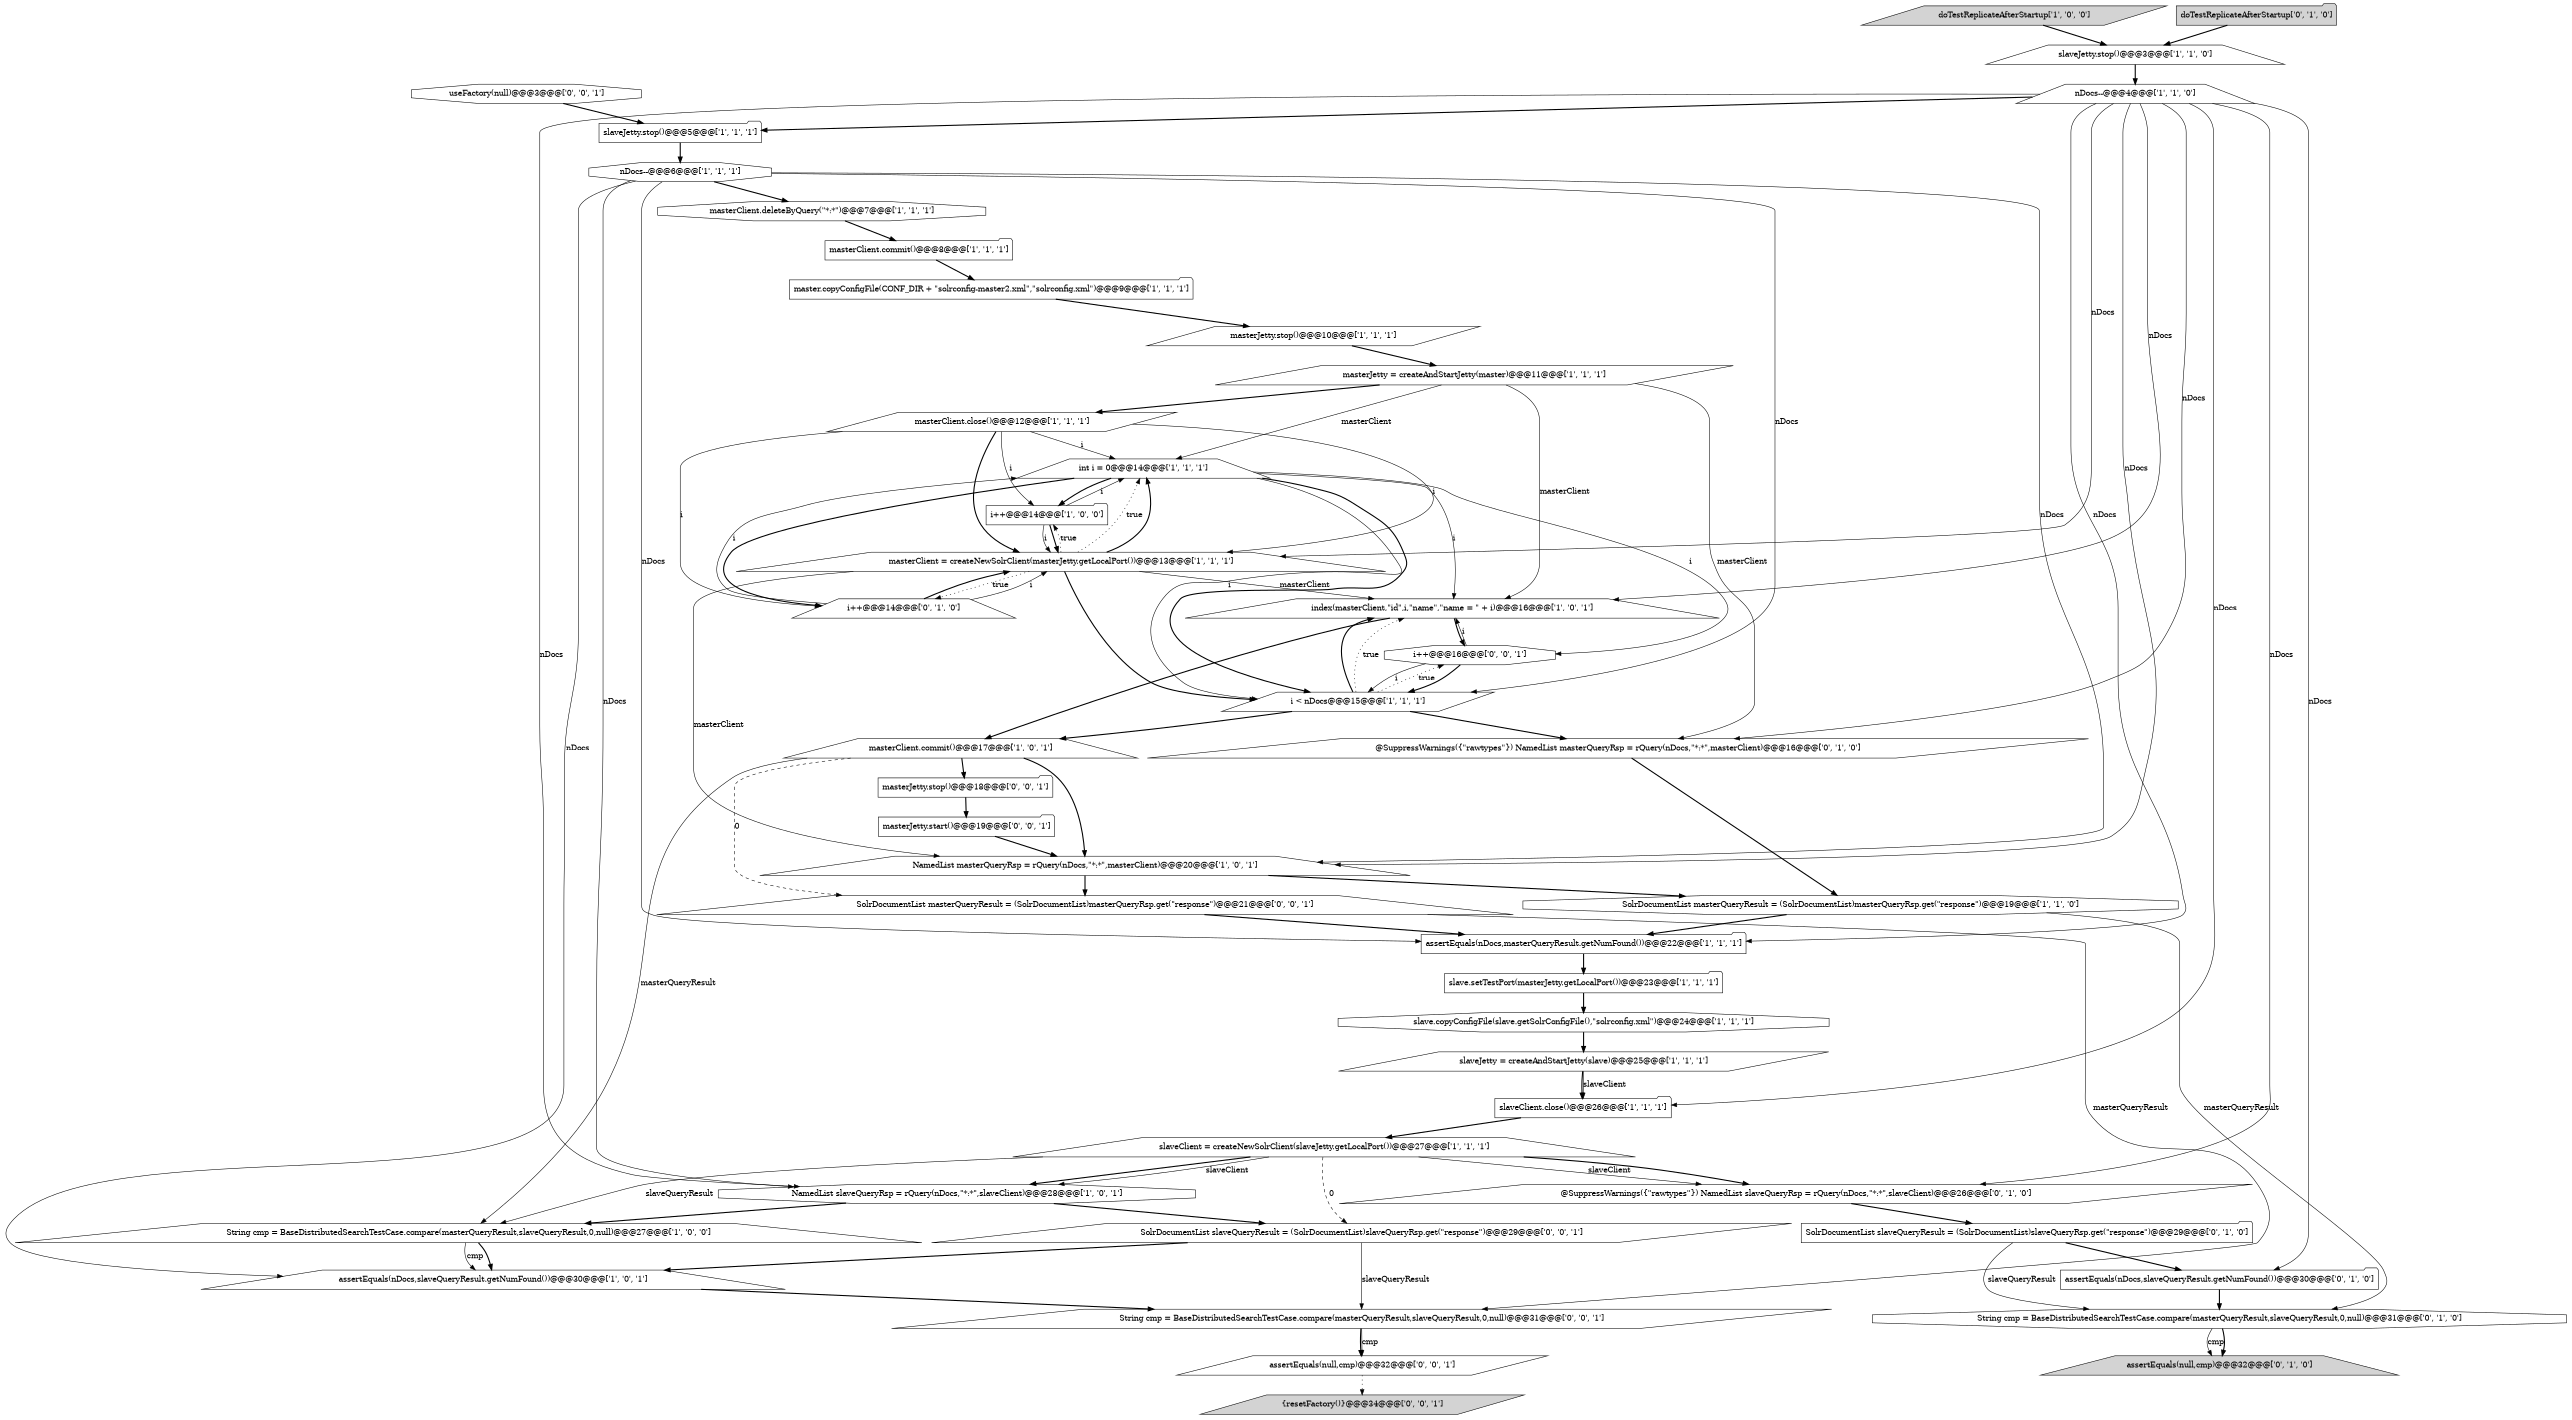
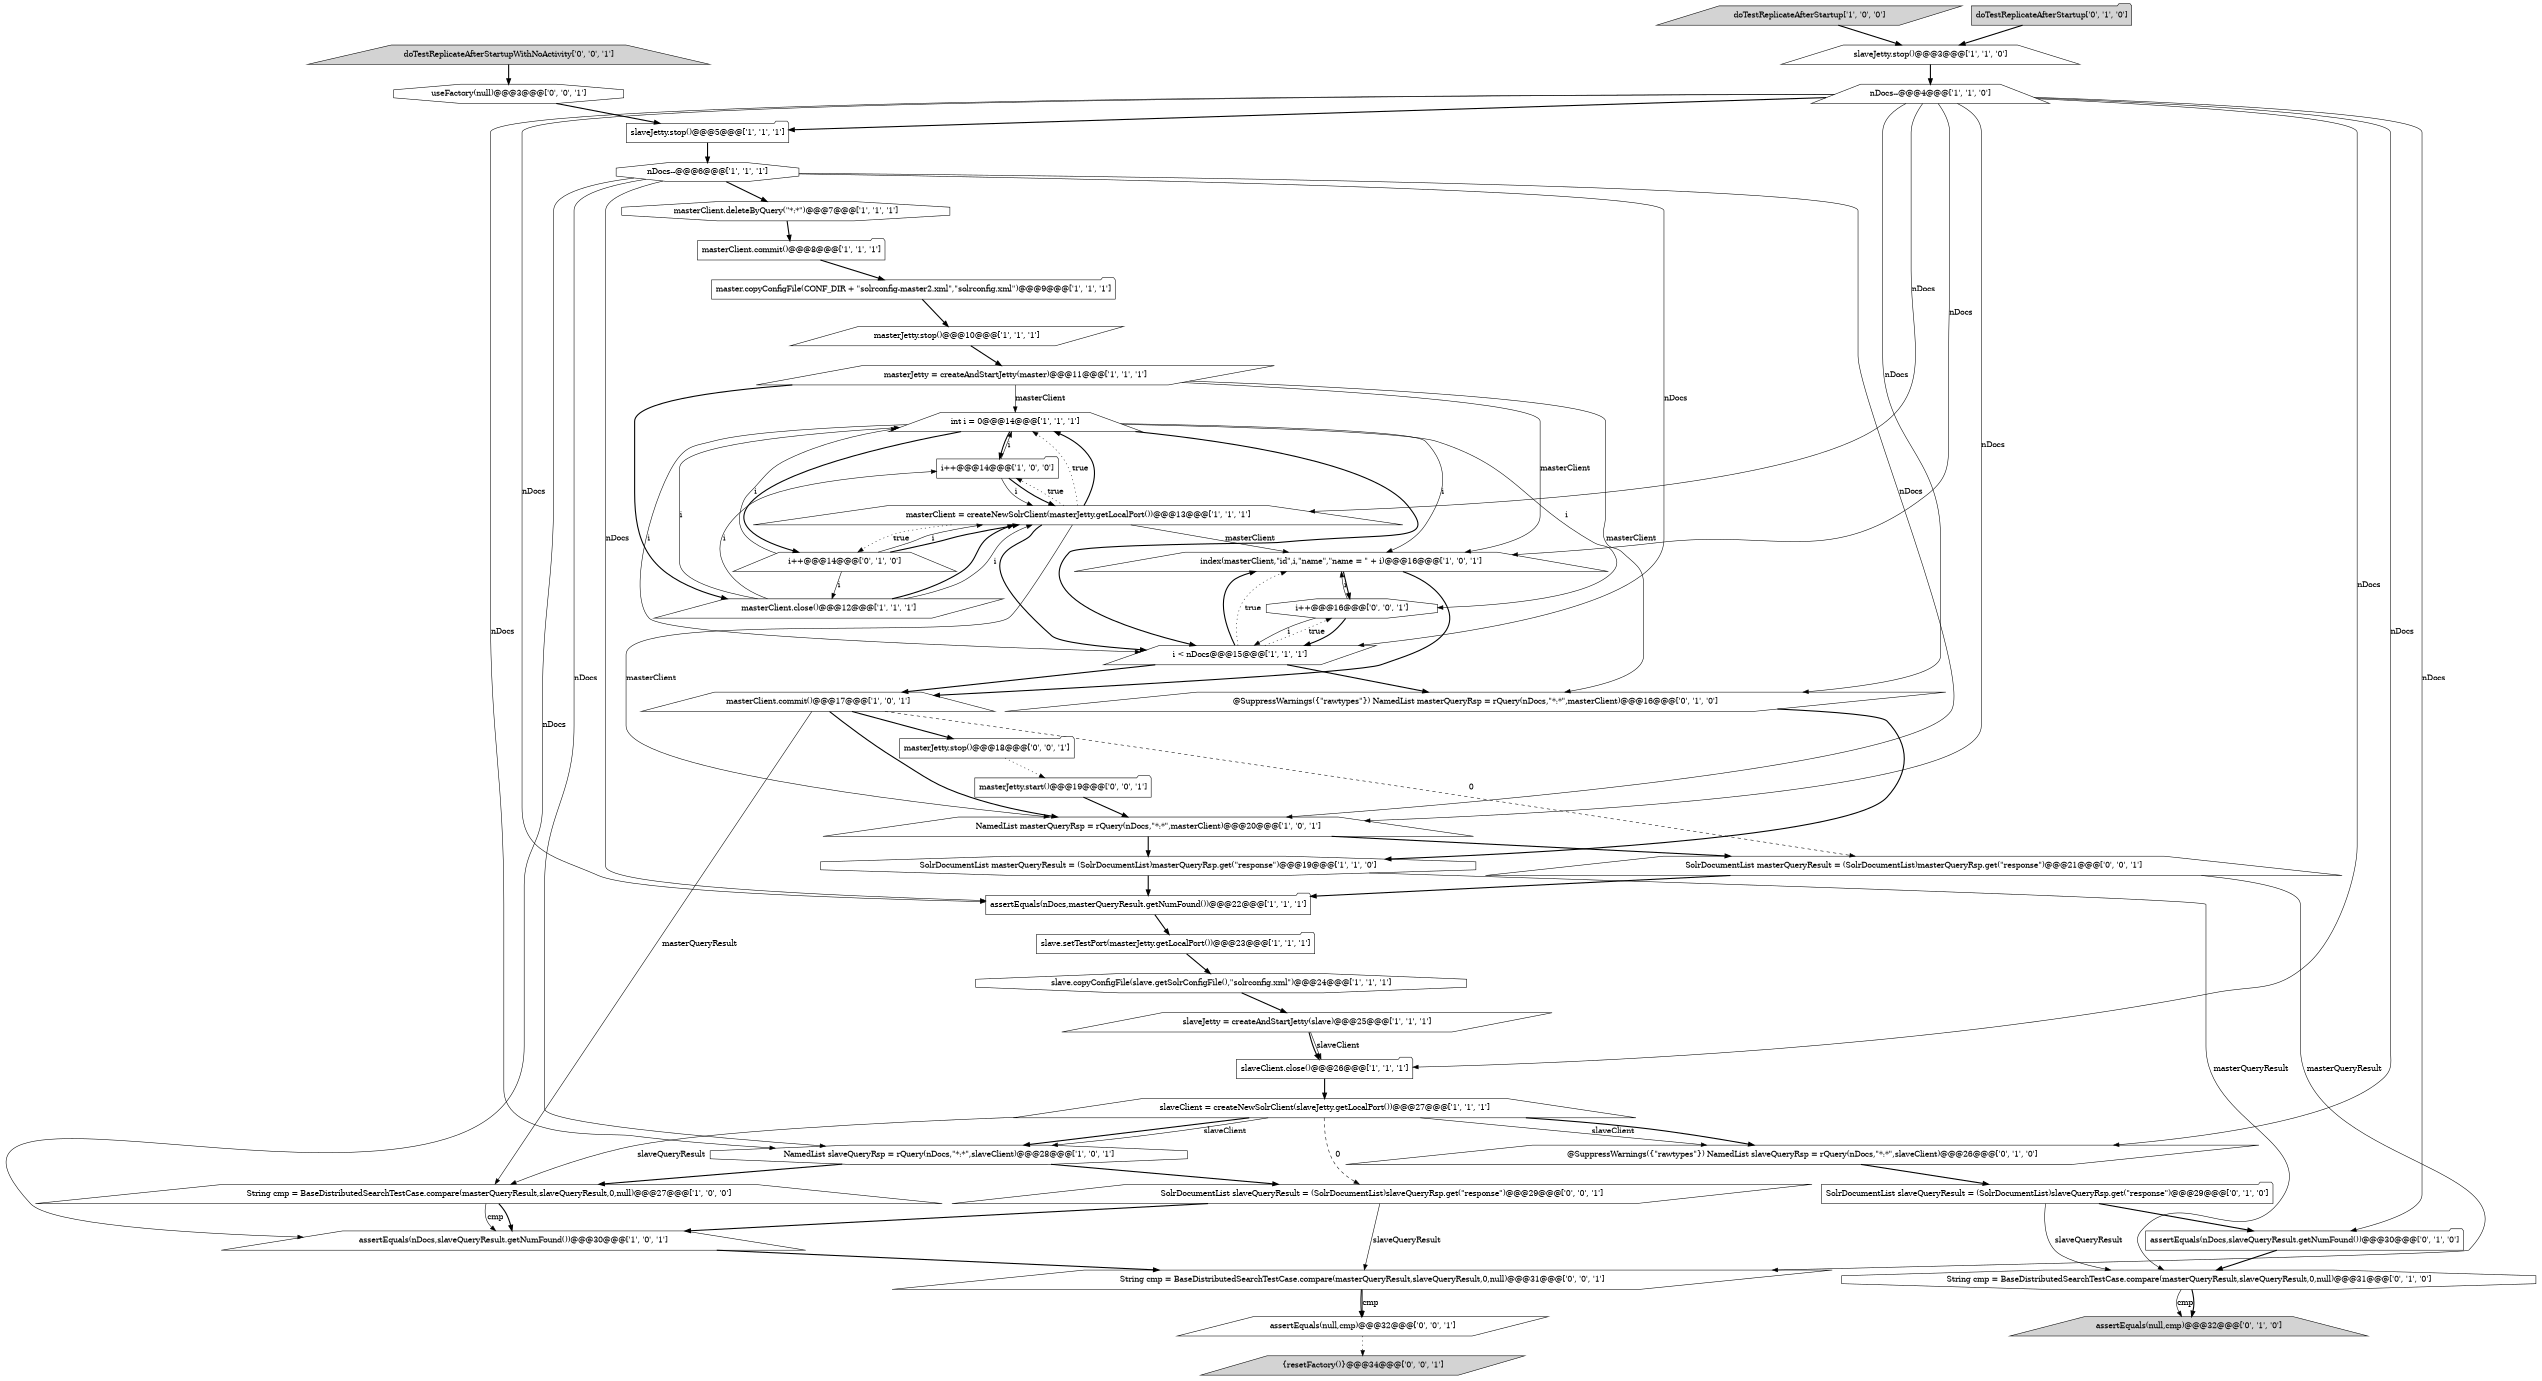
none -> (509, 55)
(680, 505) -> (838, 583)
(966, 804) -> (1022, 767)
